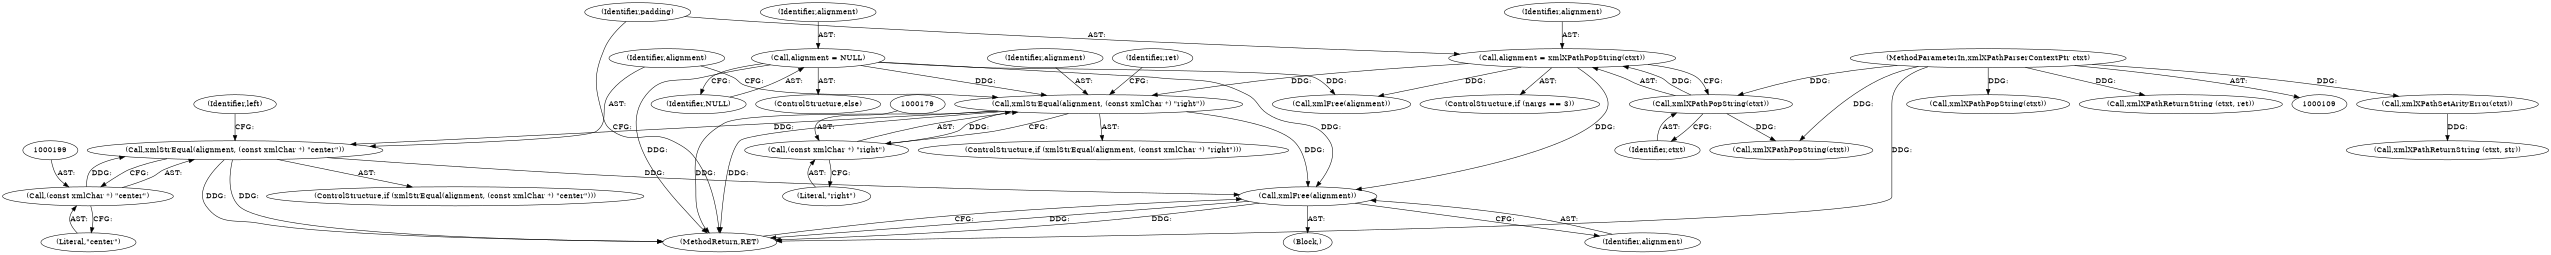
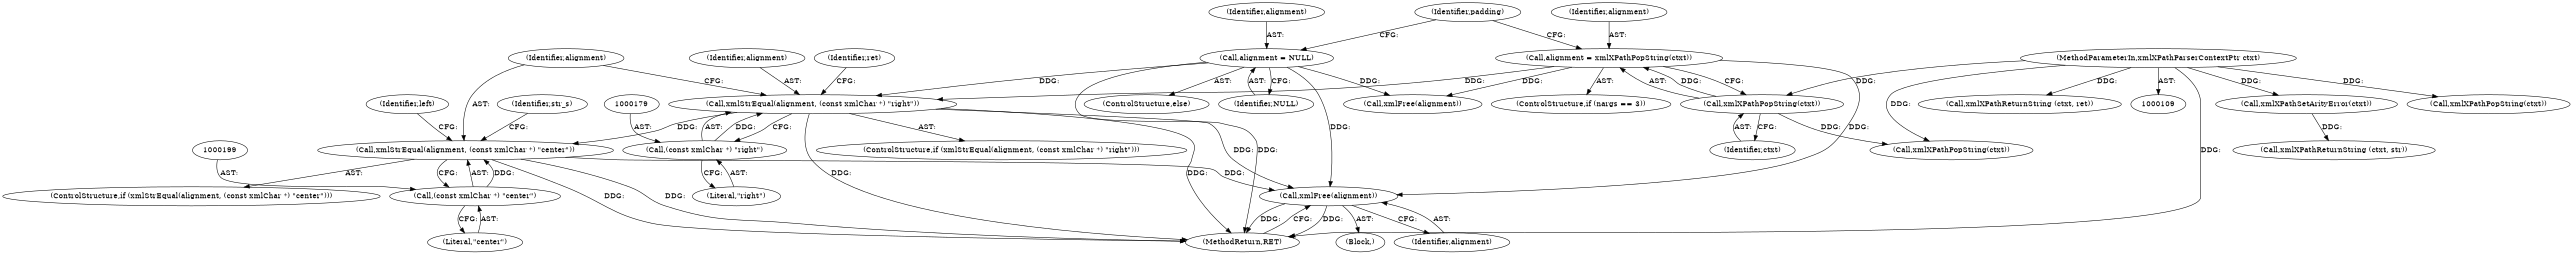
(1098, 35) -> (1557, 35)
none -> (542, 104)
(632, 138) -> (1371, 34)
